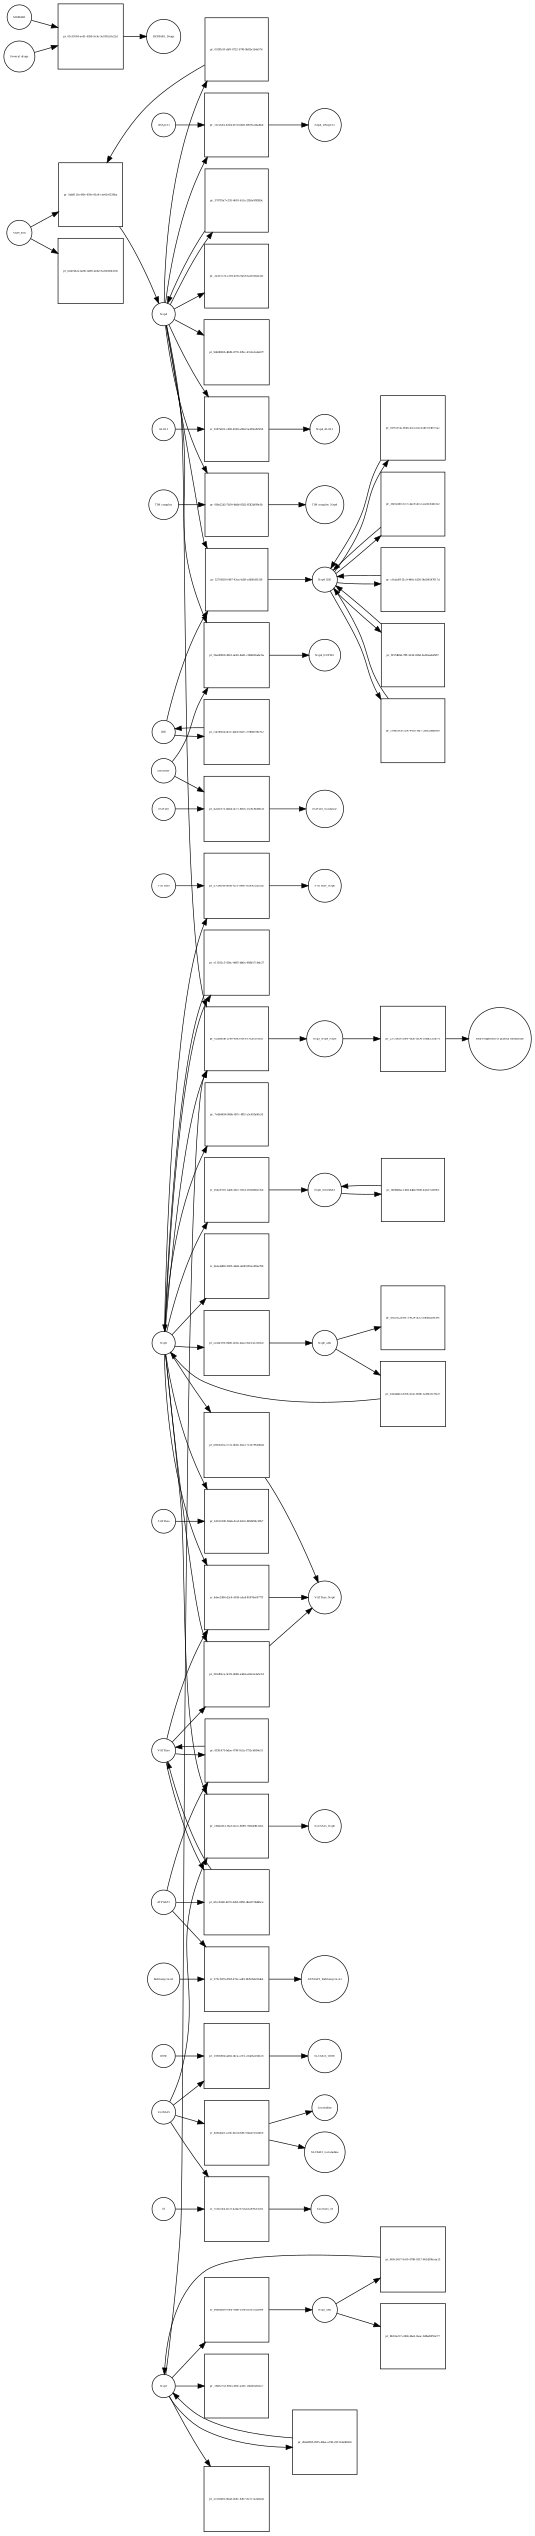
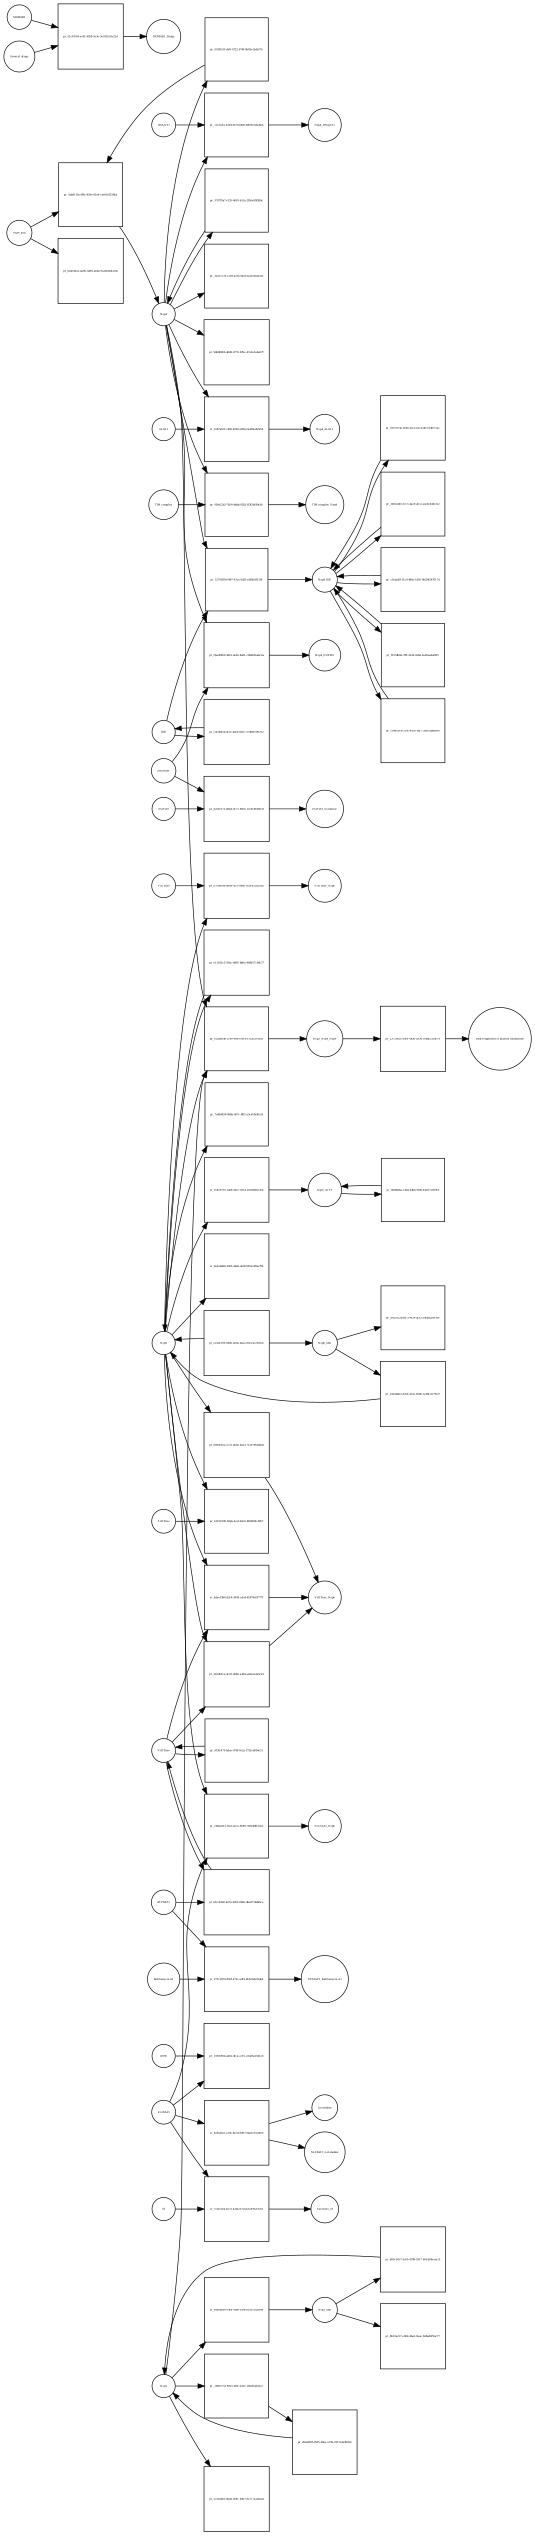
(325, 1190) -> (325, 1190)
(186, 1347) -> (194, 1339)
(180, 1846) -> none
(325, 2056) -> none
(220, 2437) -> (278, 2412)
